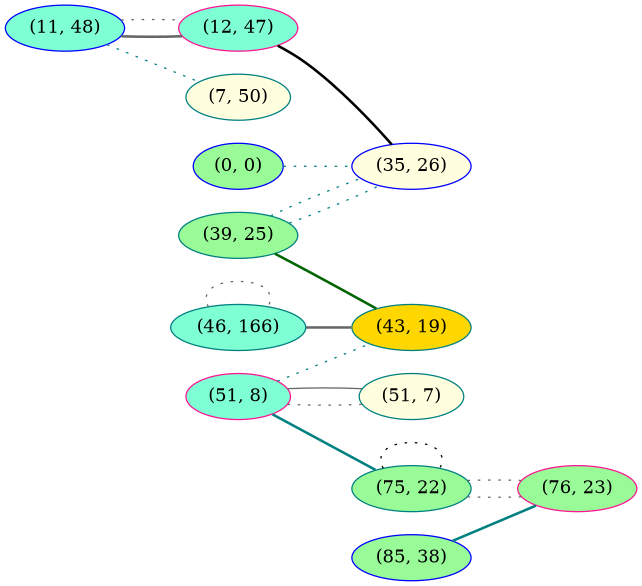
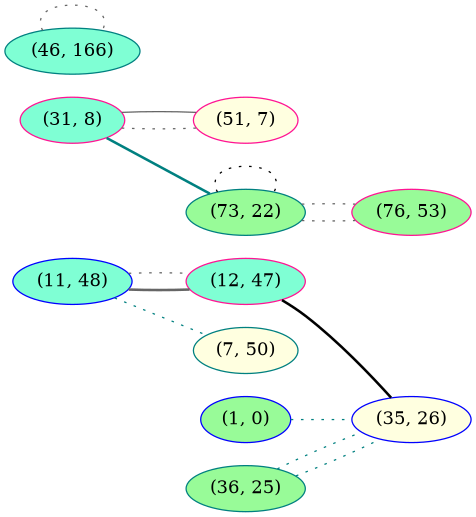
(238, 166) -> (246, 420)
(238, 235) -> (246, 489)
(411, 327) -> none
(238, 397) -> (72, 120)
(411, 397) -> (246, 120)
(411, 489) -> (246, 212)
(577, 489) -> (411, 212)
(411, 558) -> none
